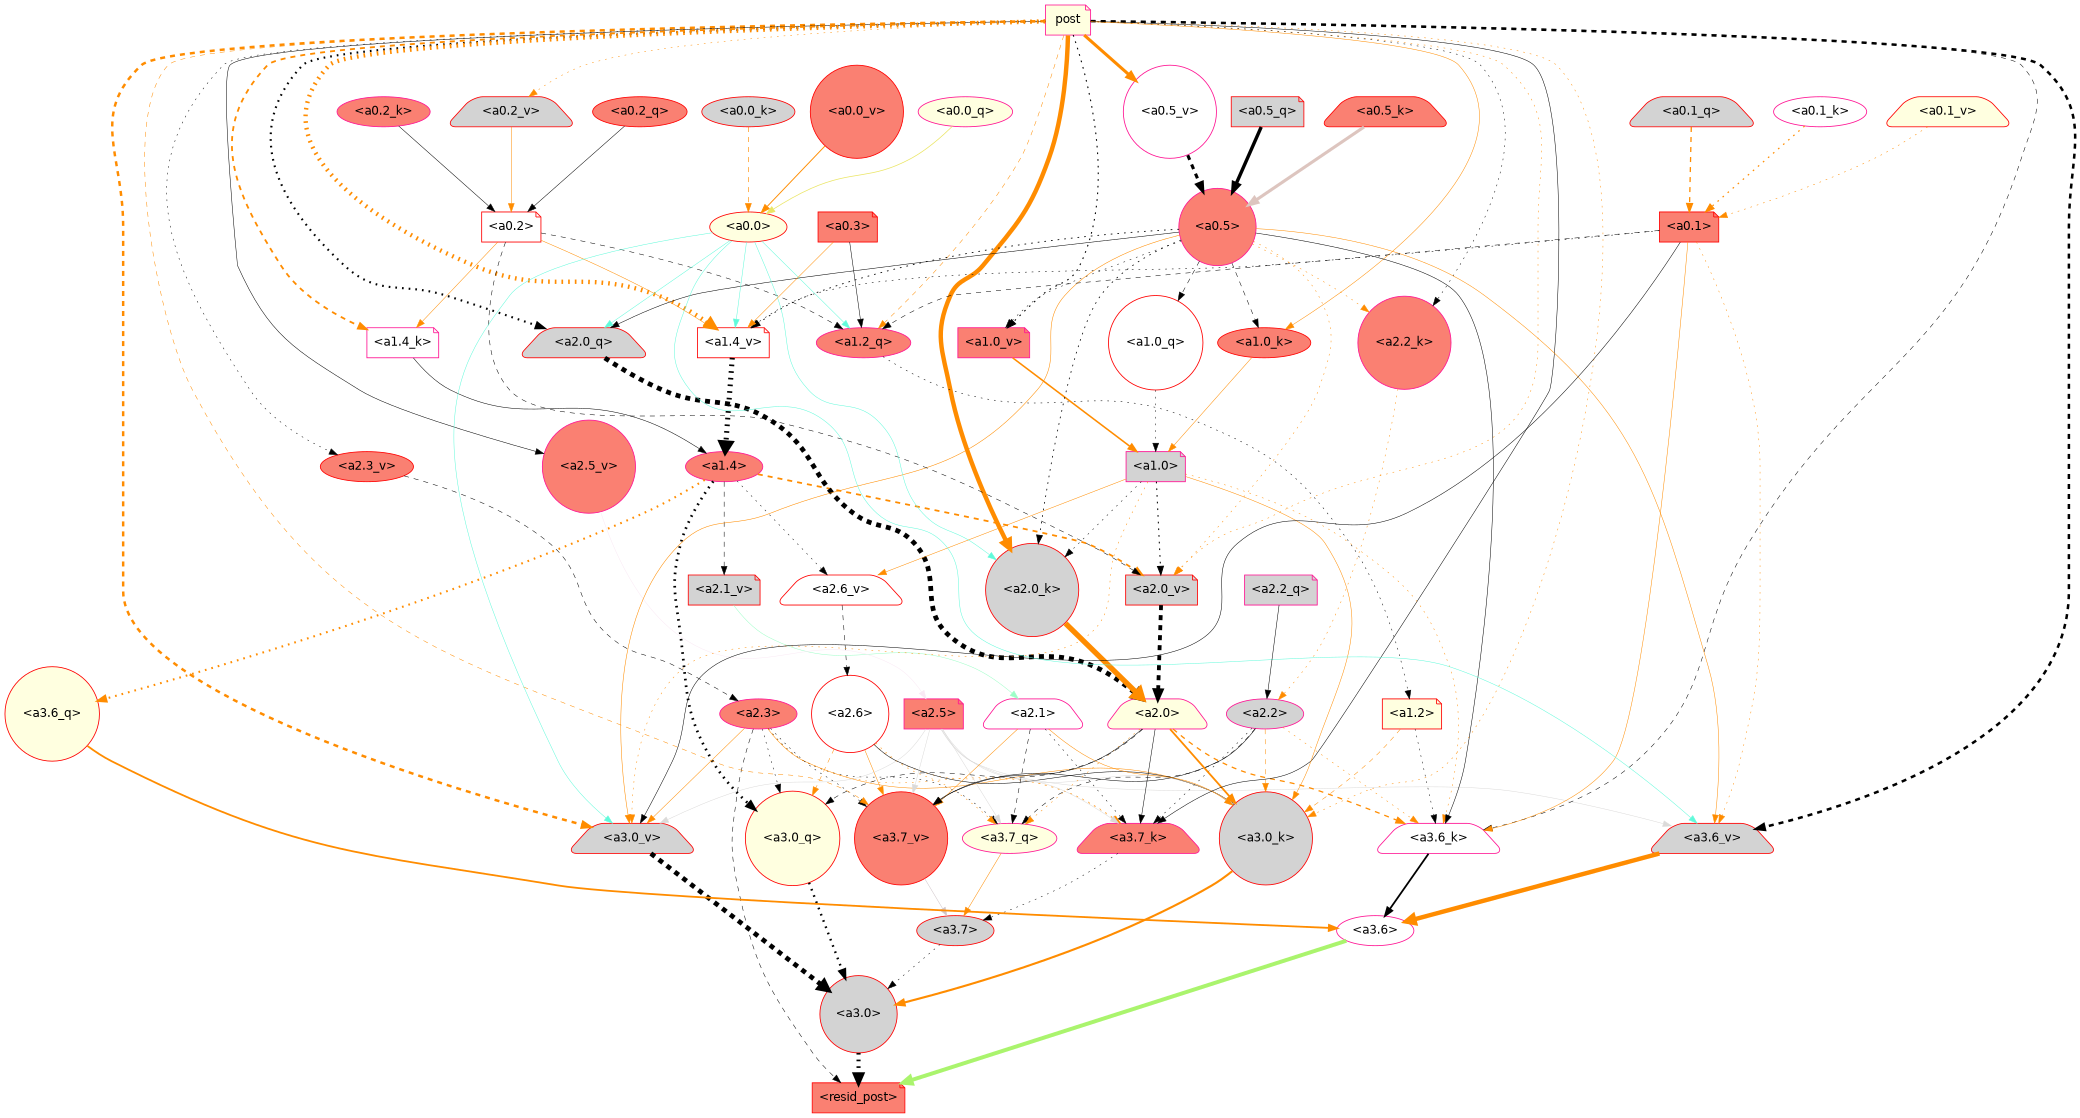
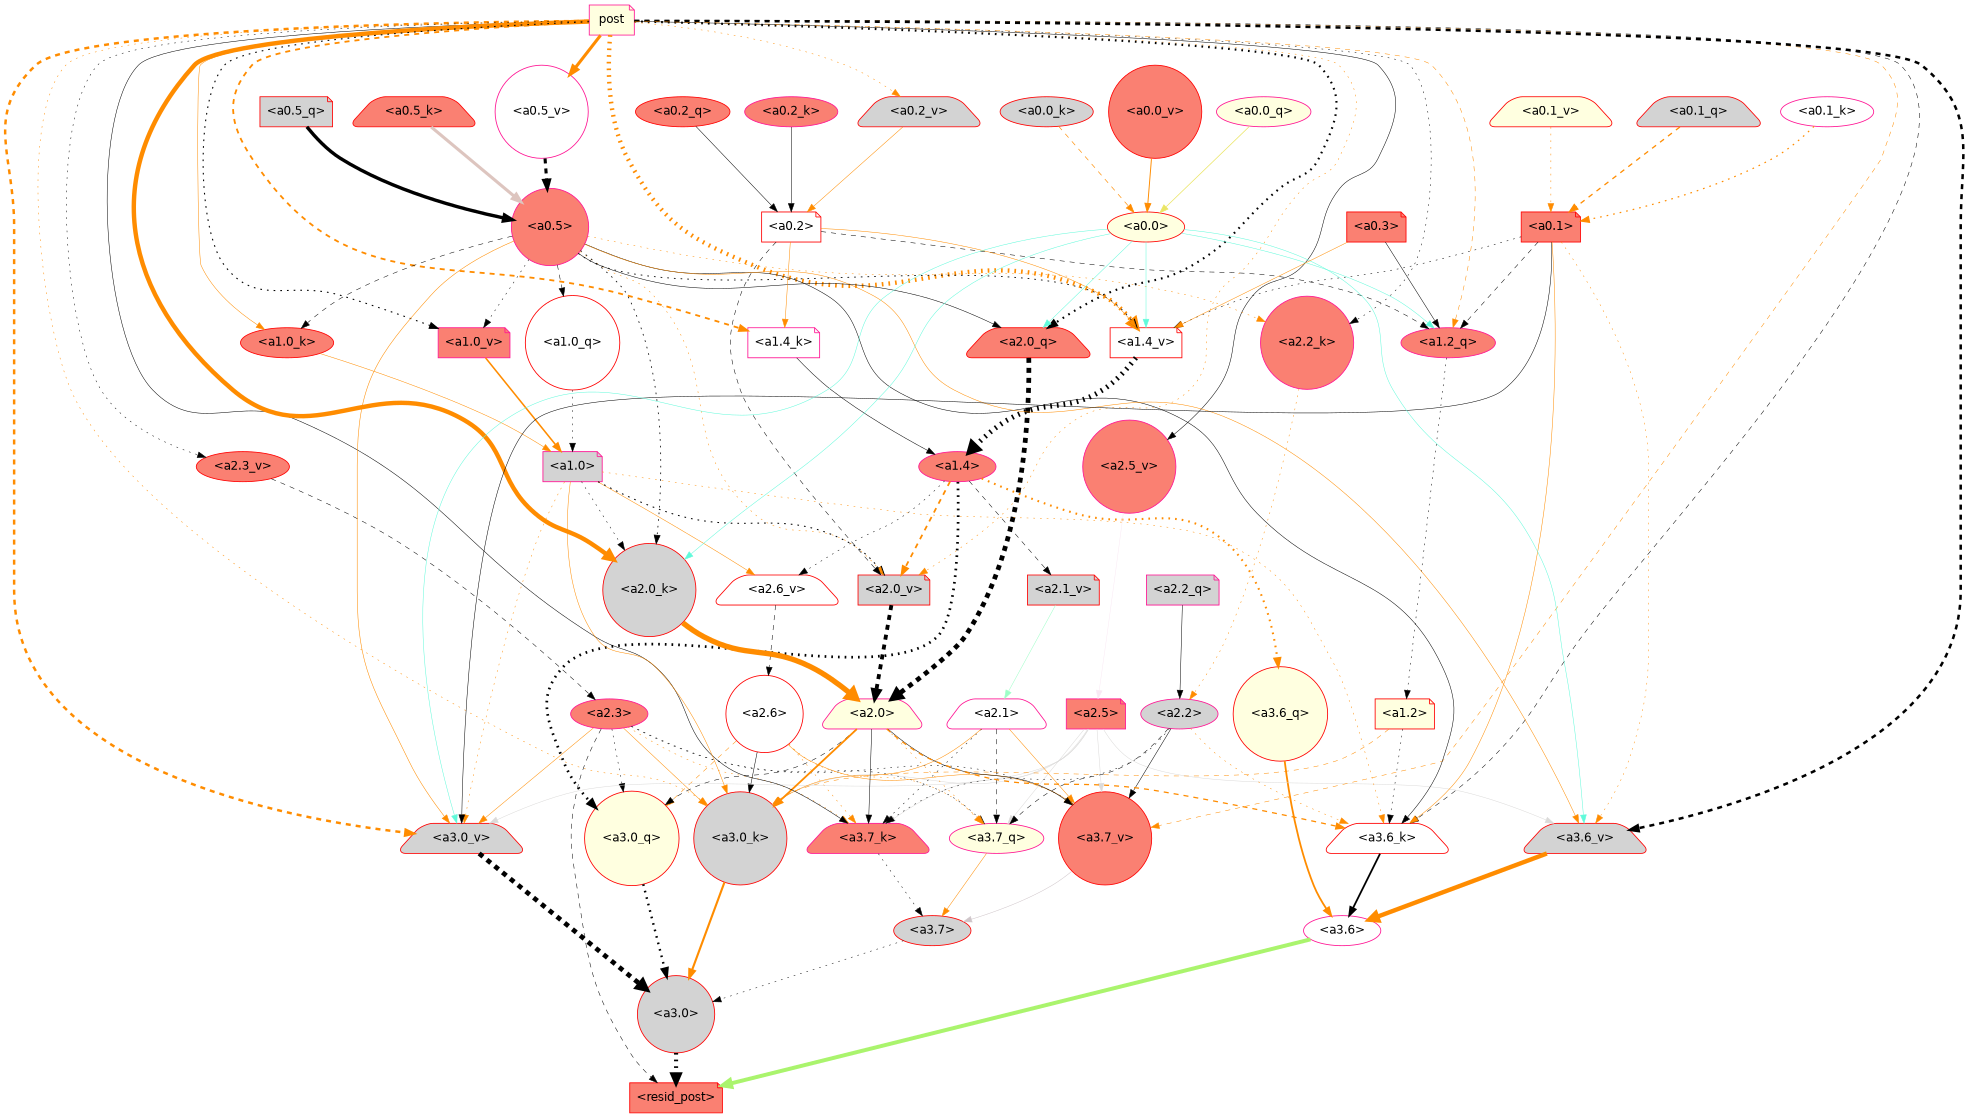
(584, 343) -> (1028, 343)
(1265, 756) -> none
(1439, 838) -> (1387, 838)
